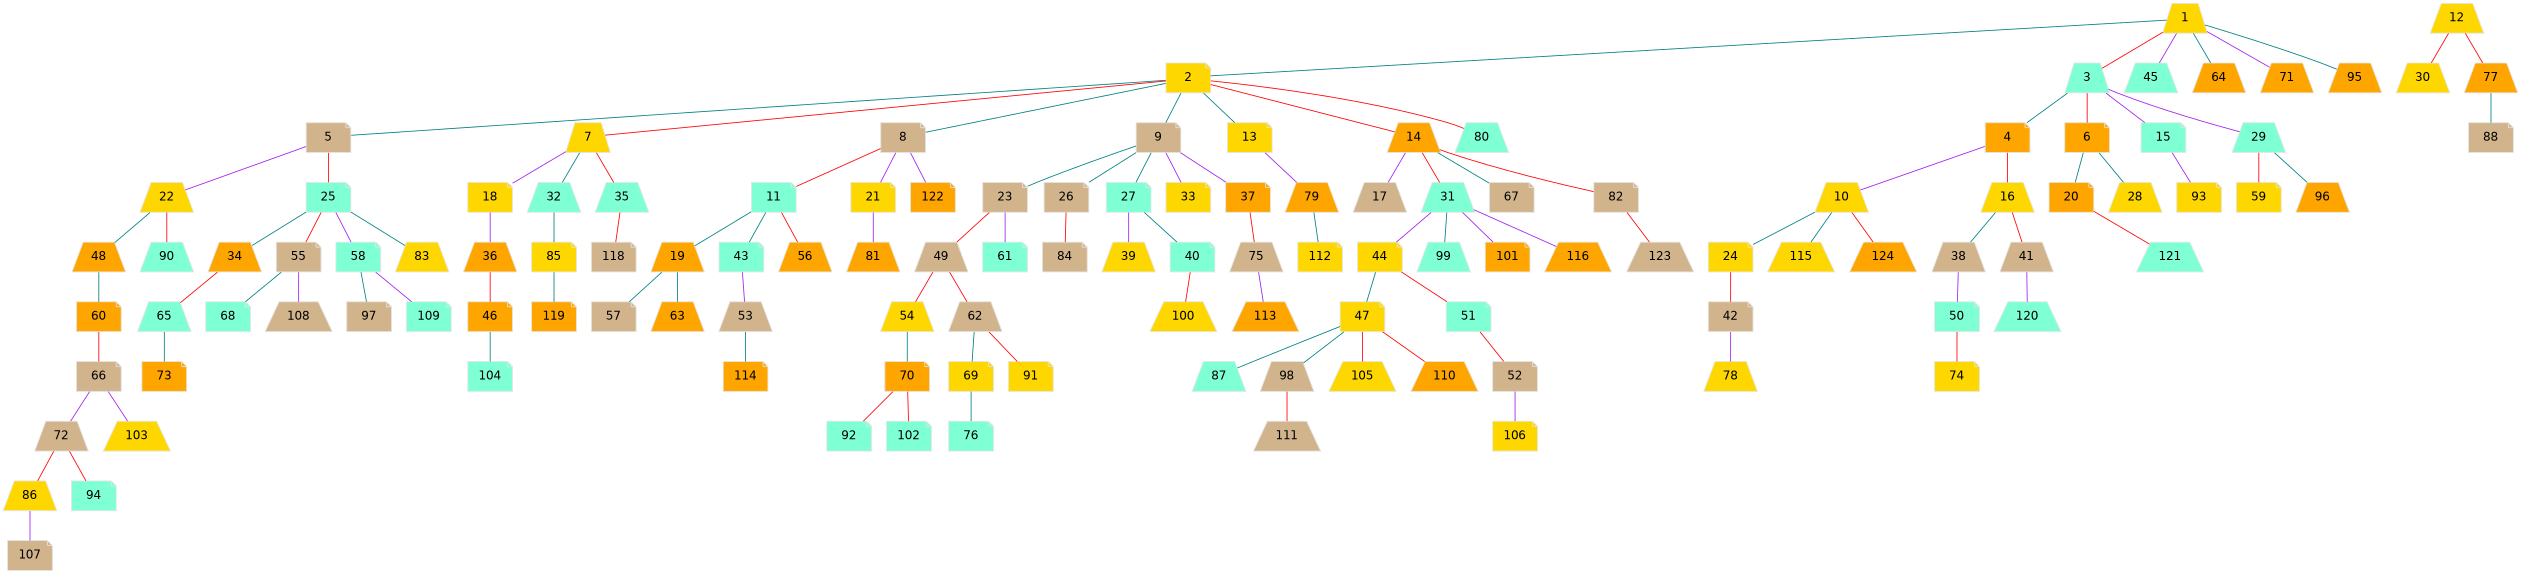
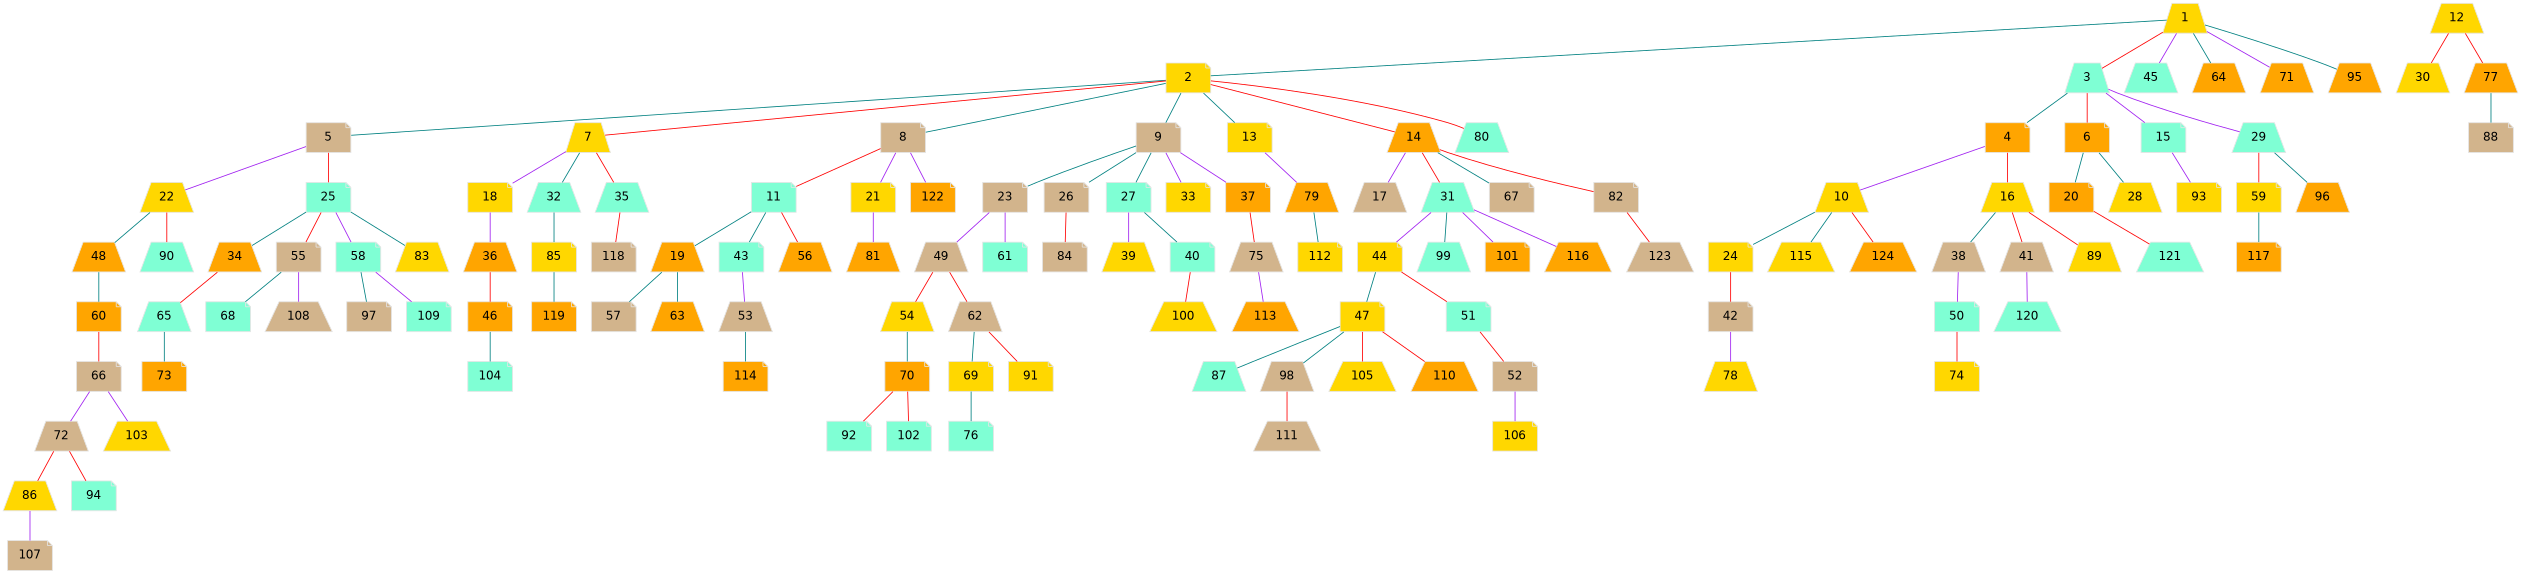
(973, 227) -> (973, 227)
none -> (2095, 257)
none -> (2259, 257)
